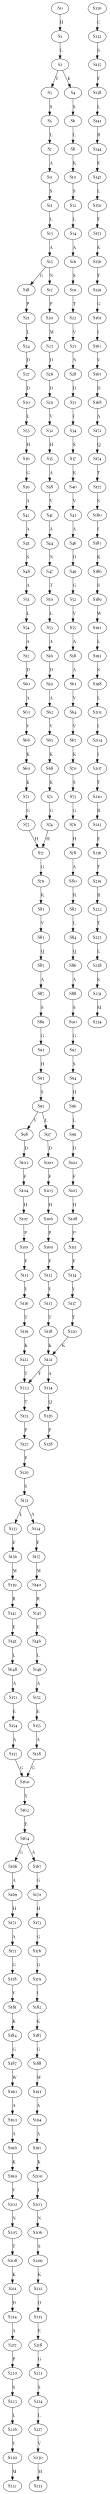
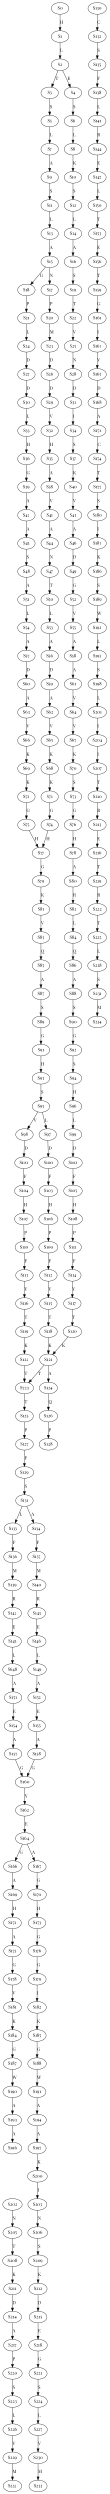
(99, 445) -> (99, 445)
(12, 2176) -> none
